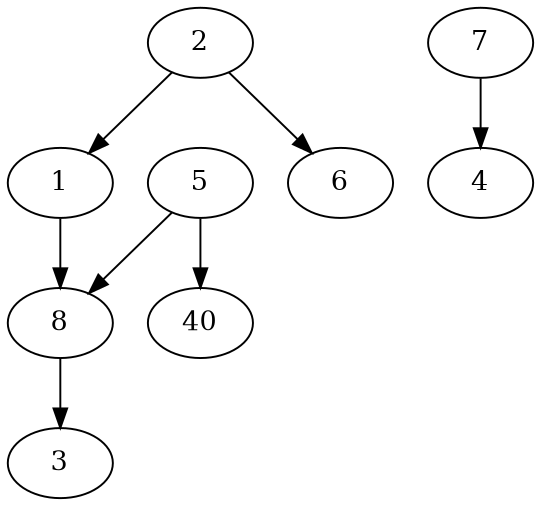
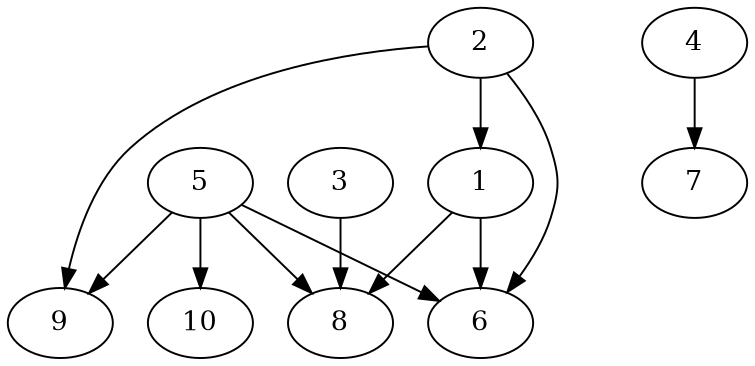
(481, 103) -> (695, 103)
none -> (481, 243)
none -> (327, 246)
none -> (60, 323)
(200, 323) -> (200, 323)
(60, 384) -> (341, 240)
